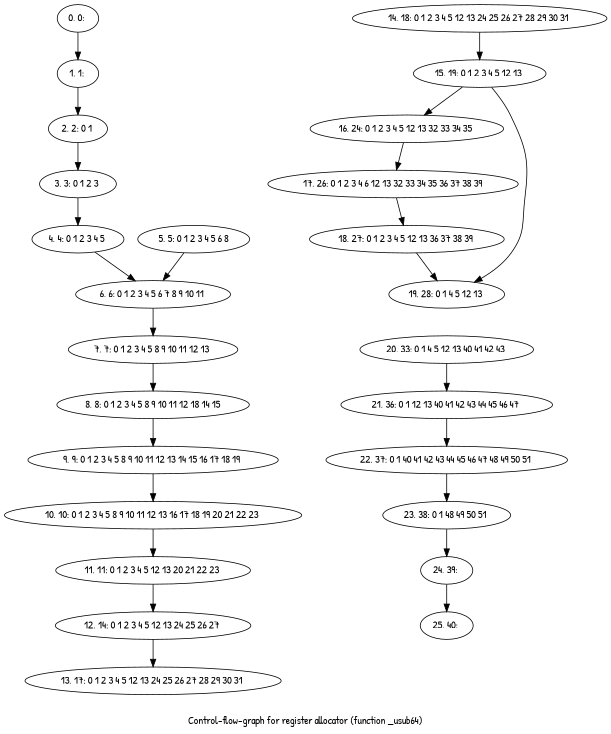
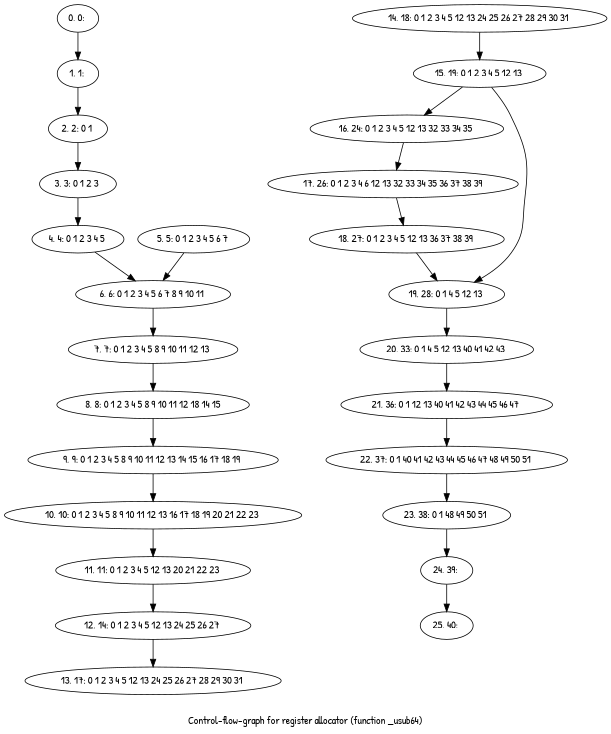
(194, 239) -> (194, 239)
none -> (447, 318)
